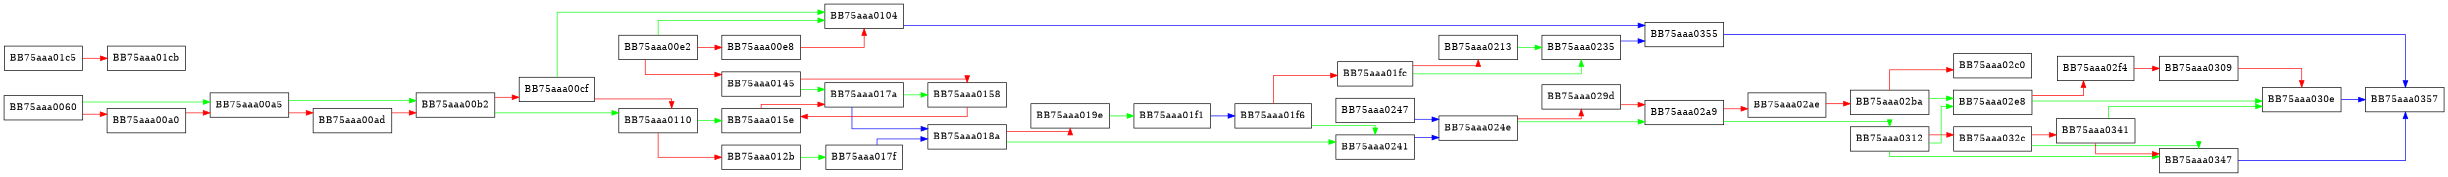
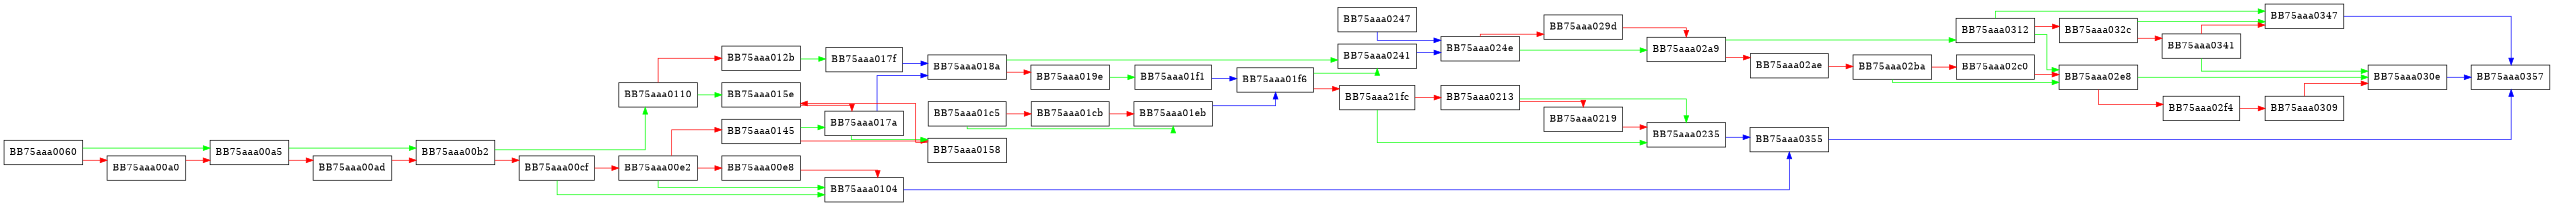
(1375, 74) -> (1377, 98)
none -> (2043, 75)
(634, 99) -> (603, 168)
none -> (1173, 114)
none -> (1583, 119)
